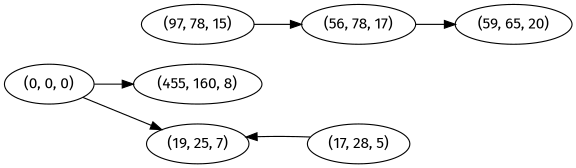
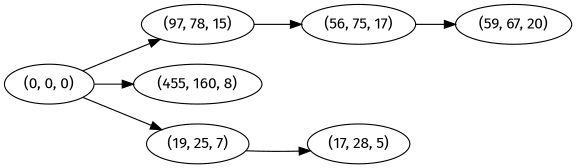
(359, 24) -> (359, 24)
(514, 24) -> (514, 24)
none -> (116, 57)
(284, 136) -> (273, 151)
